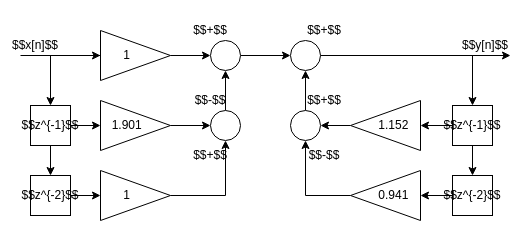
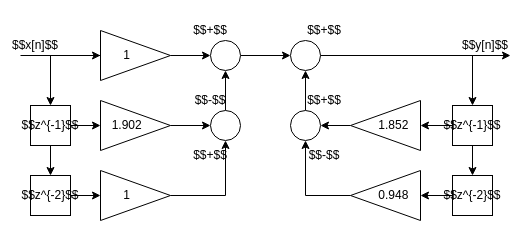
(136, 126) -> (136, 126)
(386, 126) -> (386, 126)
(386, 196) -> (386, 196)
